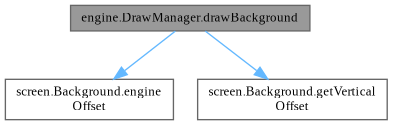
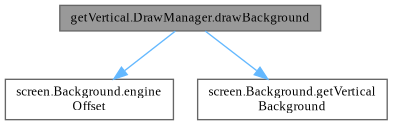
(190, 18) -> (190, 18)
(292, 99) -> (292, 99)
